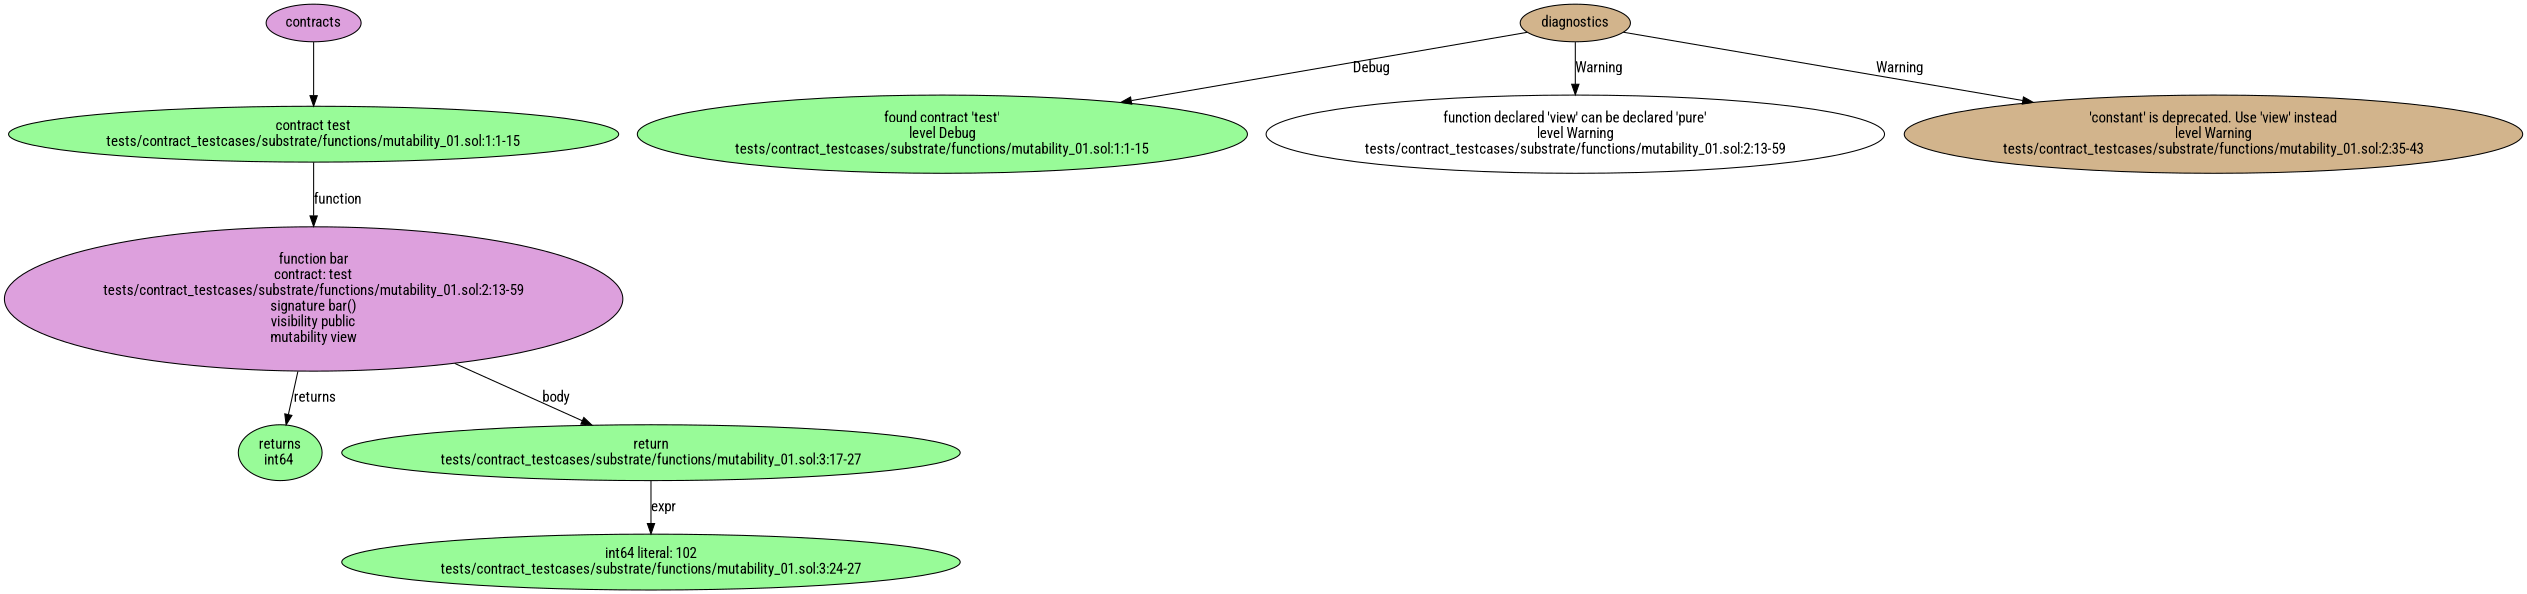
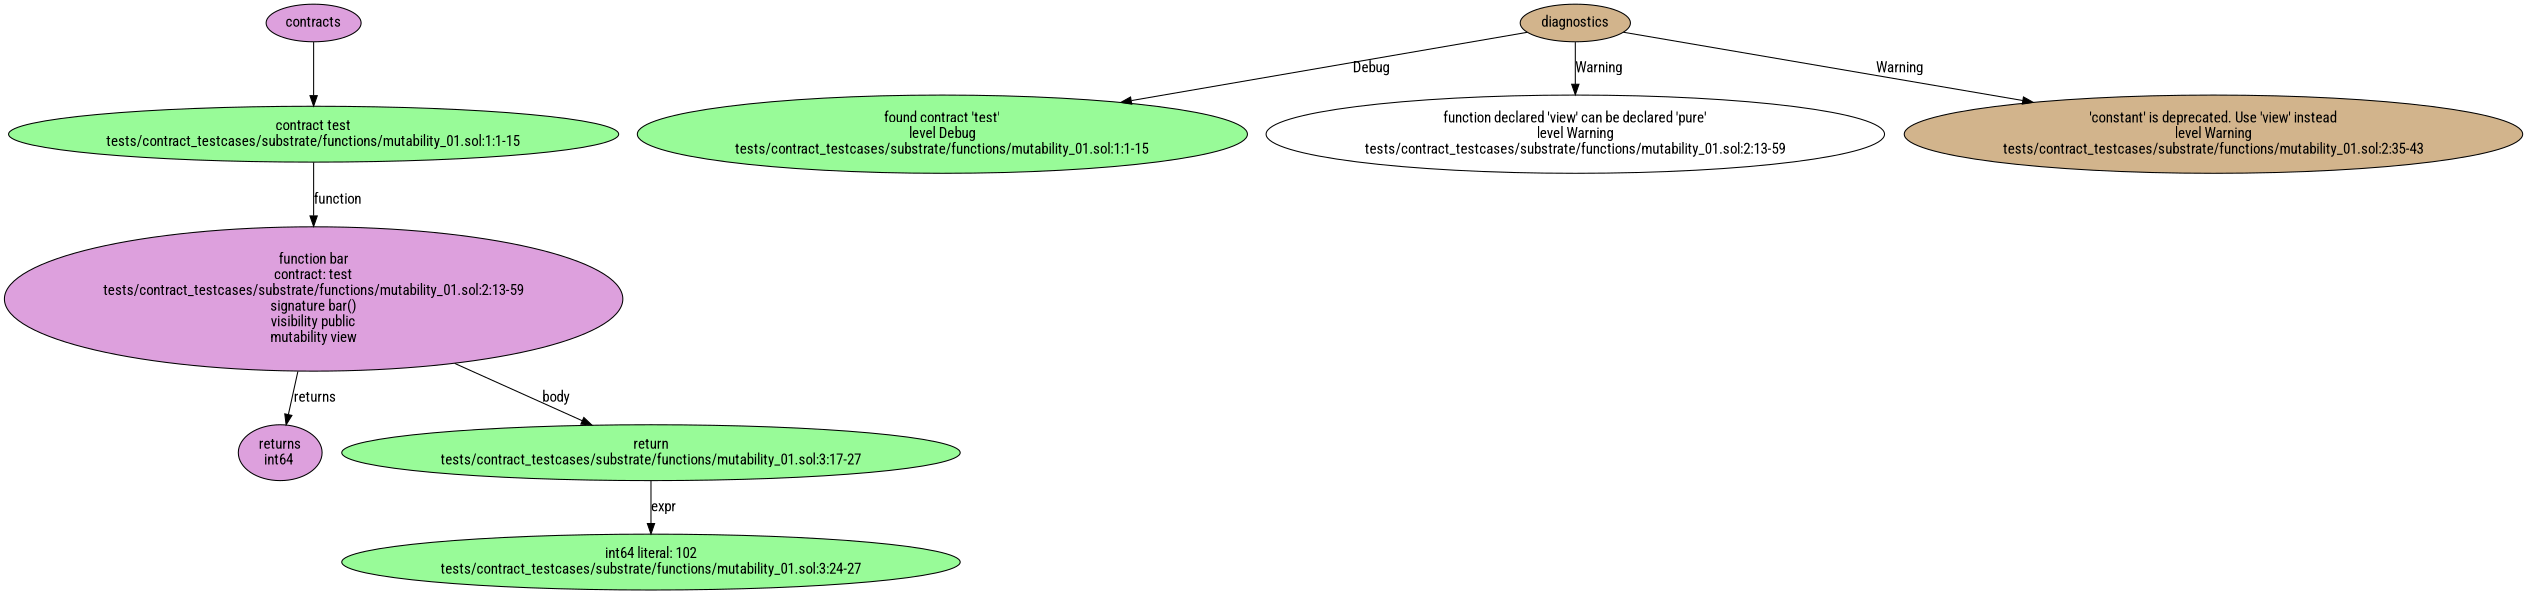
(280, 453) -> (280, 453)
